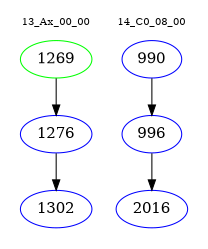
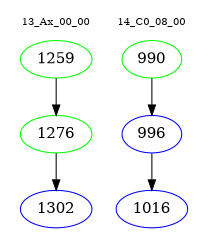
(56, 59) -> (56, 59)
(152, 59) -> (152, 59)
(56, 134) -> (56, 134)
(152, 209) -> (152, 209)
